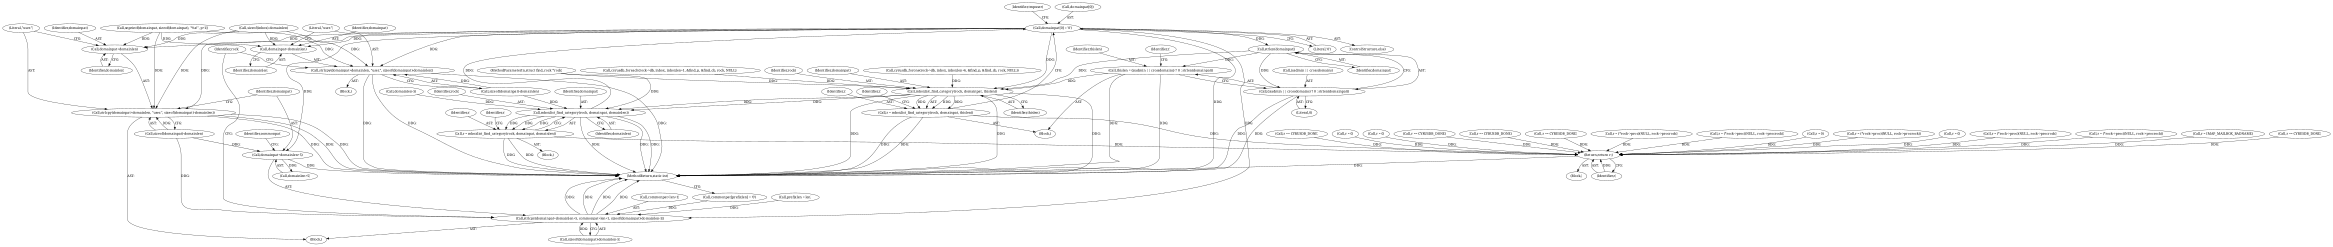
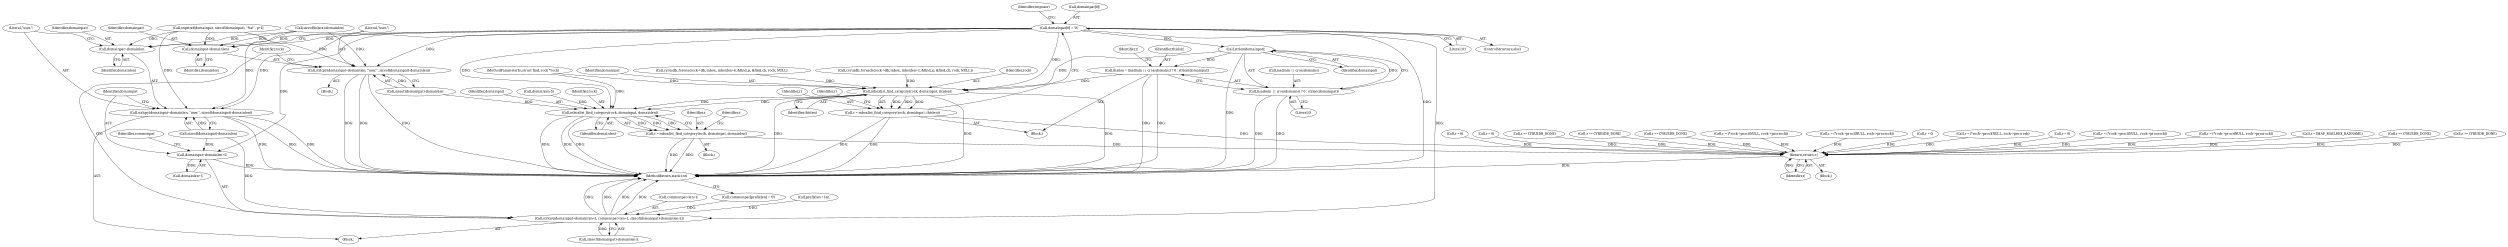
(649, 45) -> (659, 44)
none -> (1129, 167)
